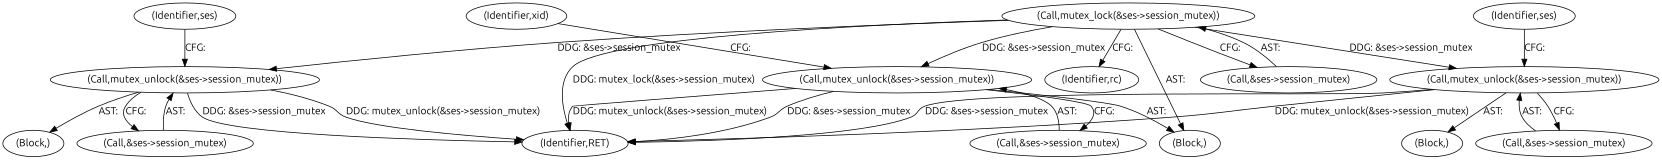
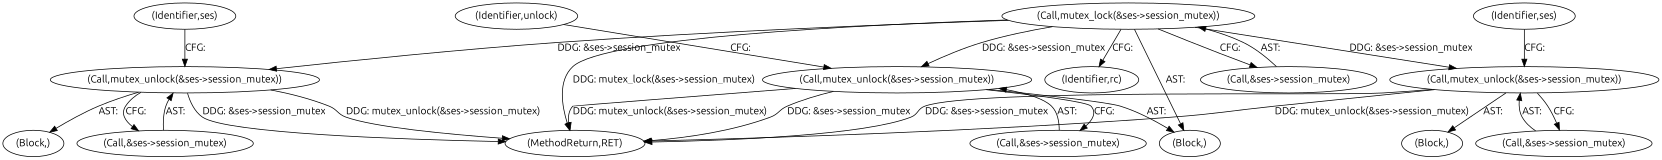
(516, 16) -> (516, 16)
(575, 143) -> (575, 143)
